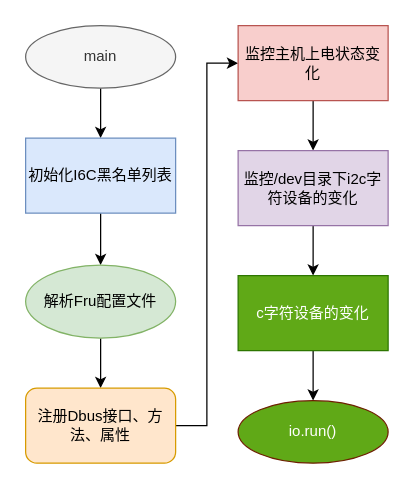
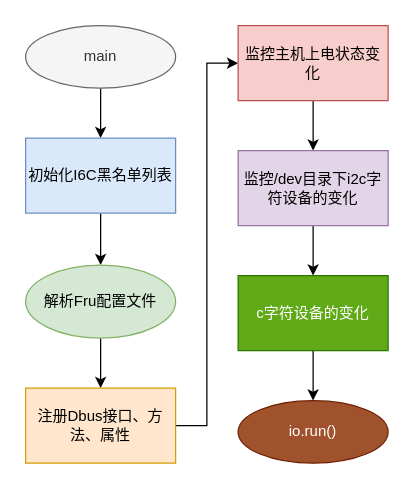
(101, 426) -> (101, 426)
(313, 432) -> (313, 432)
